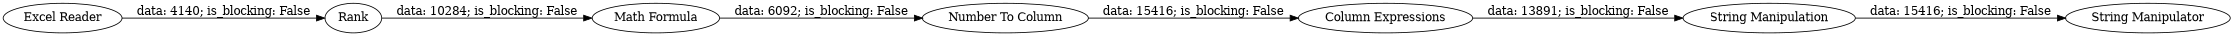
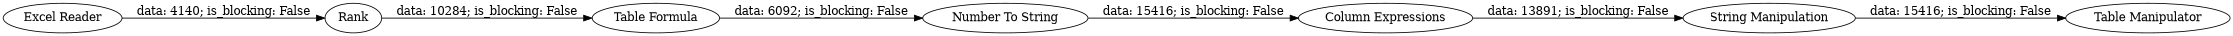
(656, 18) -> (656, 18)
(1005, 18) -> (1005, 18)
(2148, 18) -> (2148, 18)
